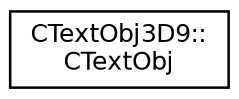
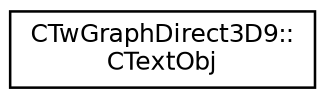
(119, 50) -> (163, 50)
